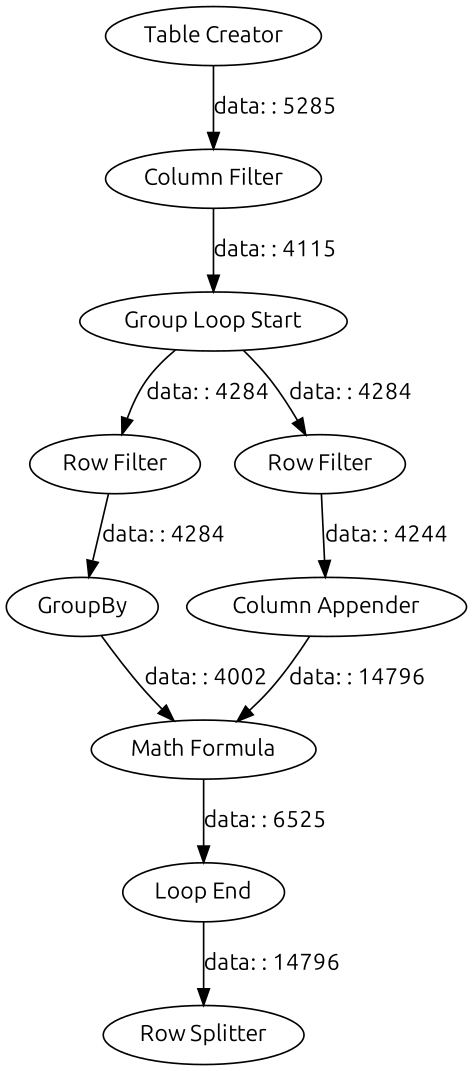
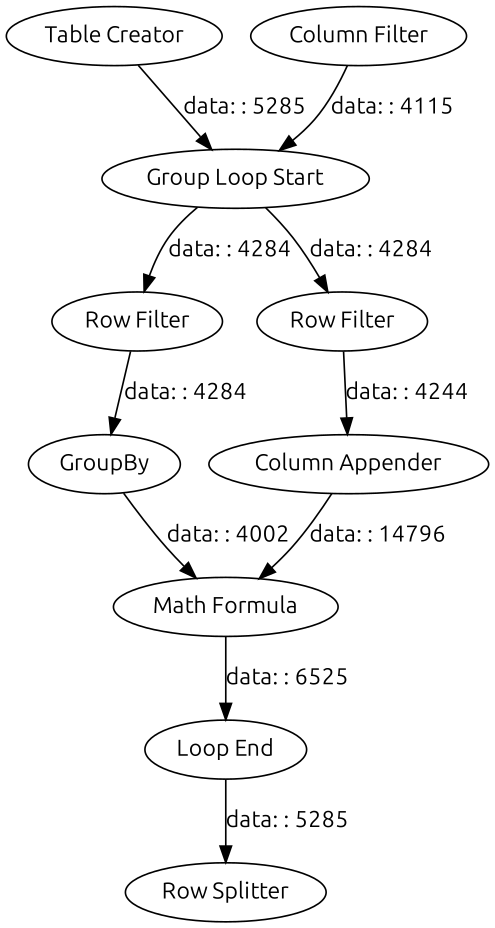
(213, 99) -> (169, 101)
(273, 964) -> (288, 821)
